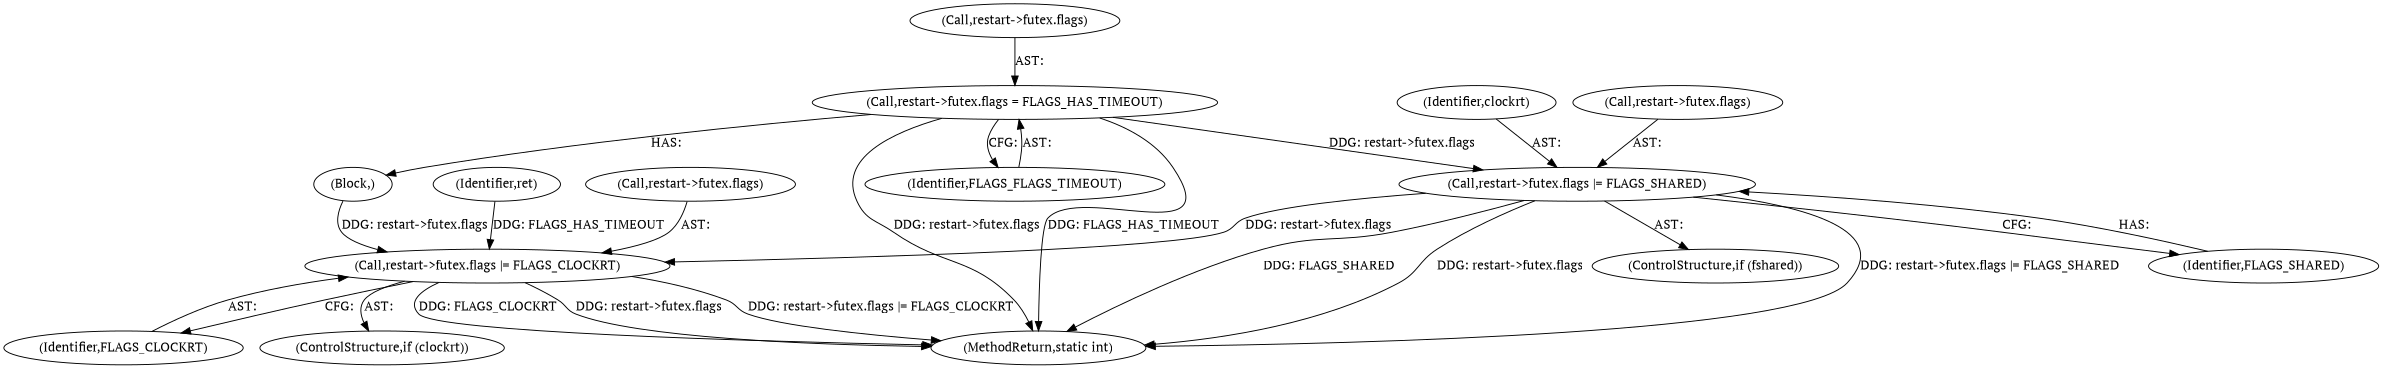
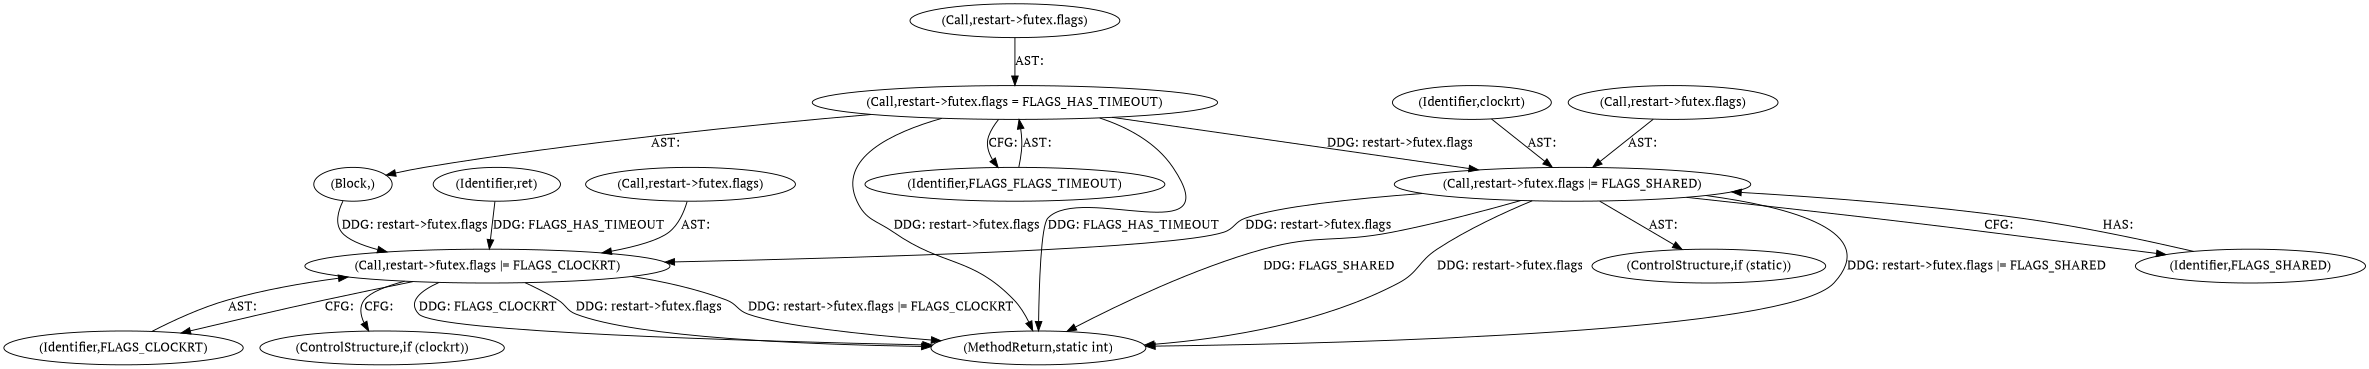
(668, 143) -> (667, 143)
(1715, 266) -> (1709, 266)
(381, 307) -> (381, 307)
